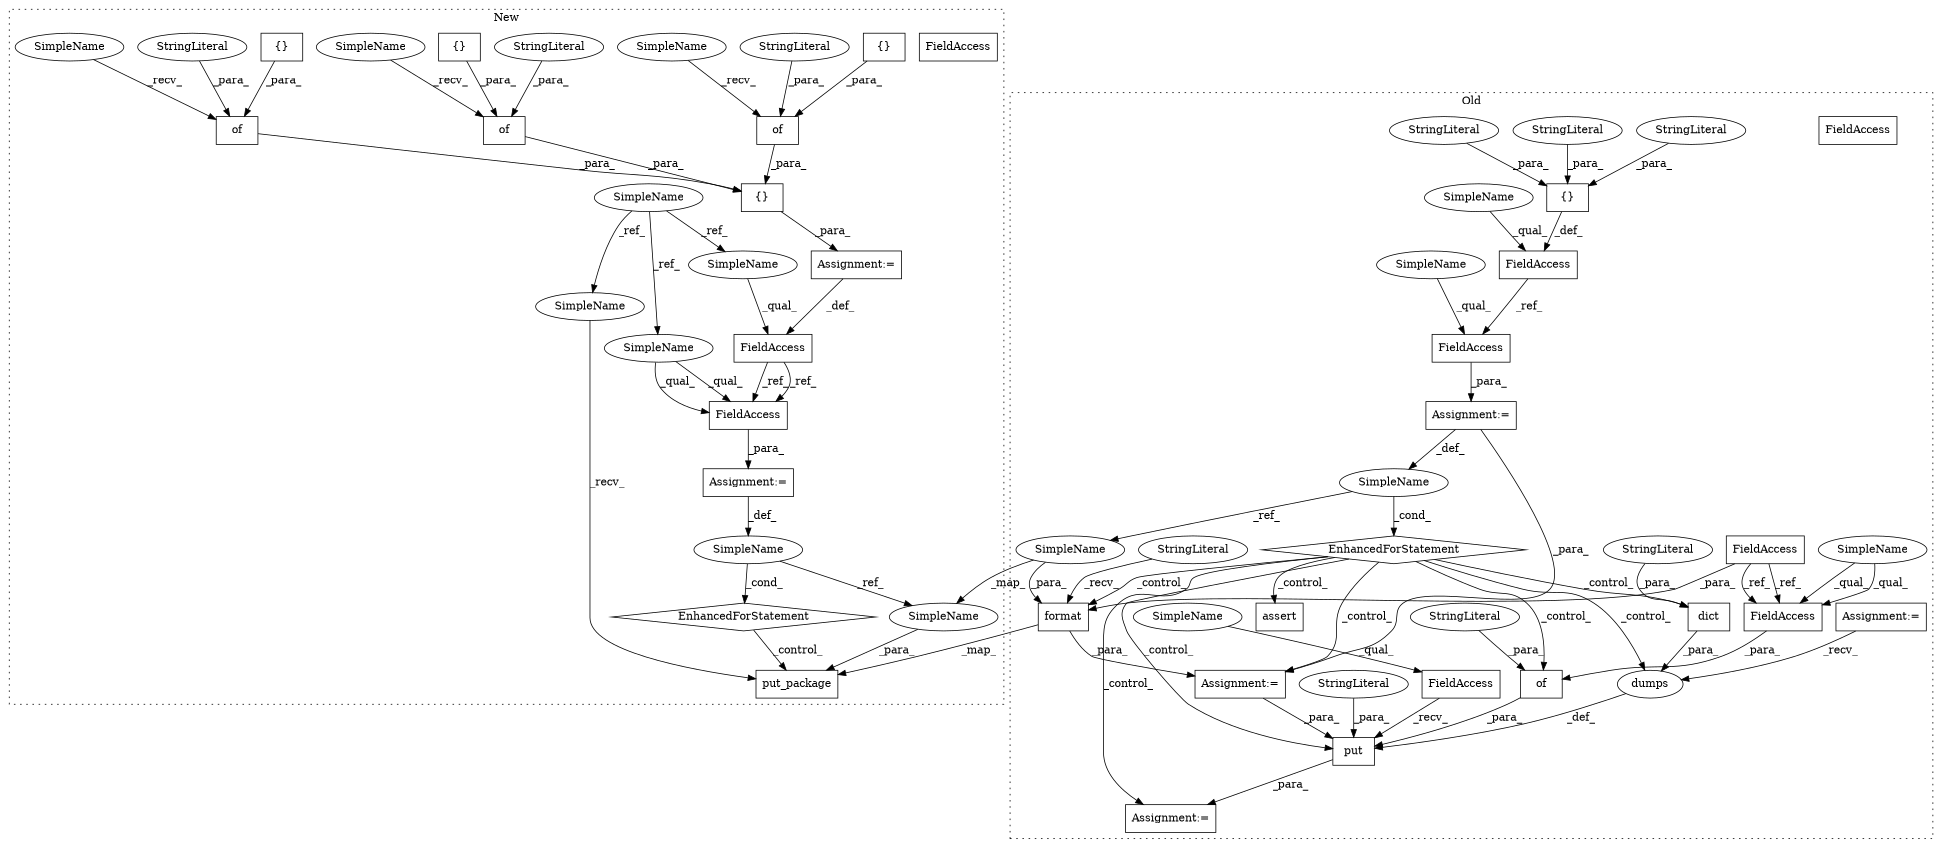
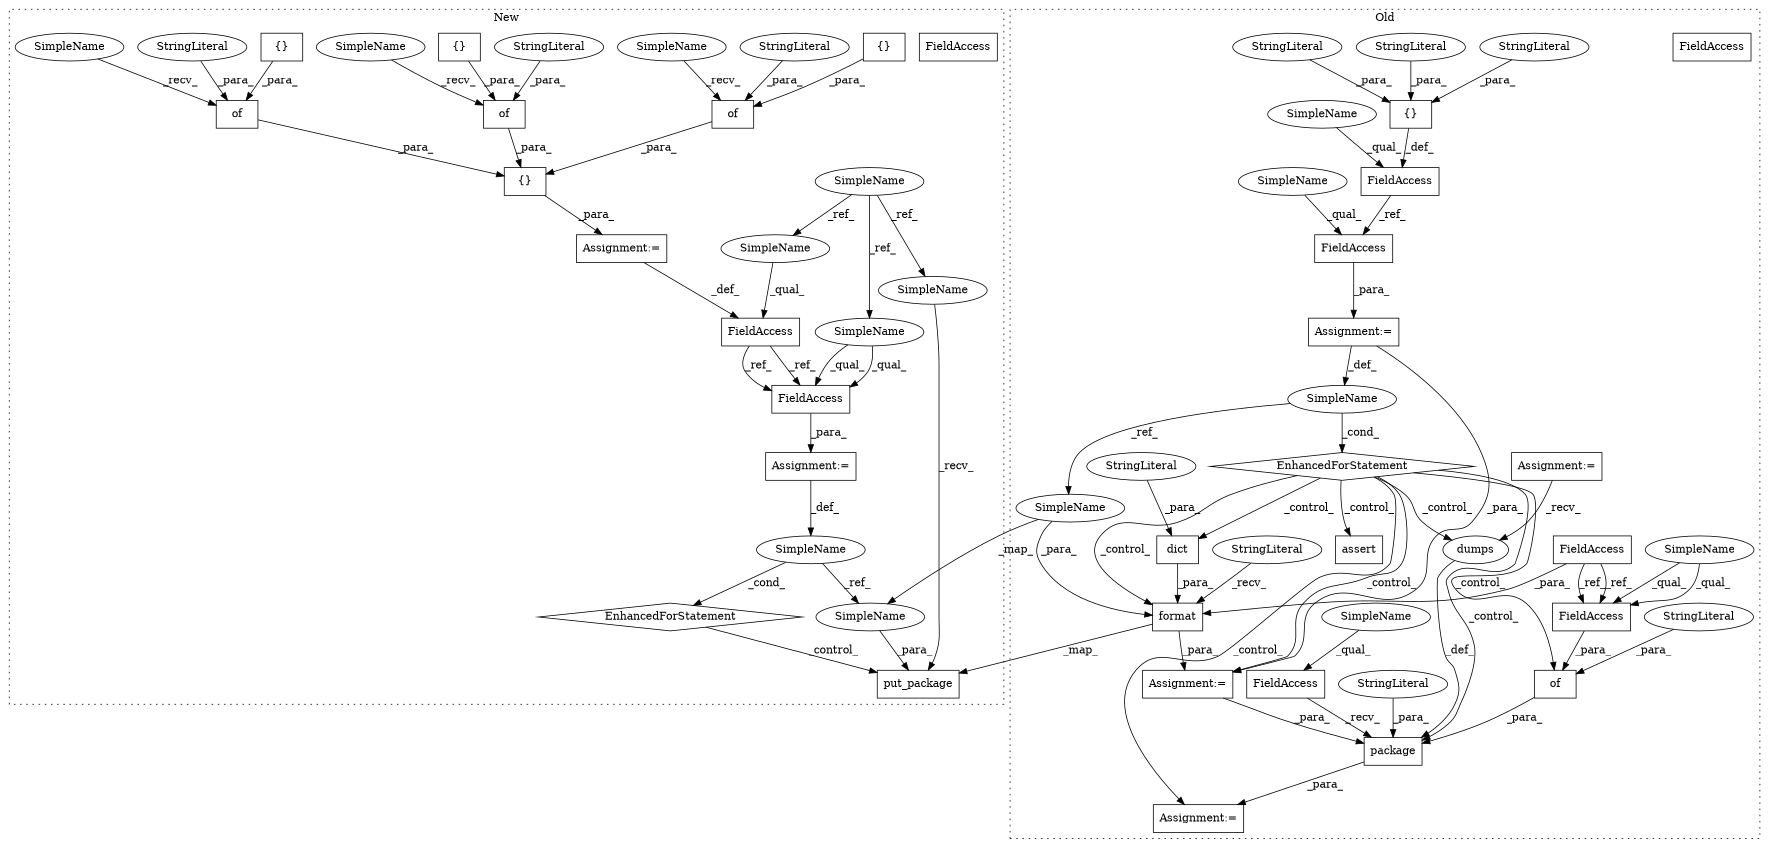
(1682, 648) -> (1178, 580)
(1354, 751) -> (1393, 751)
